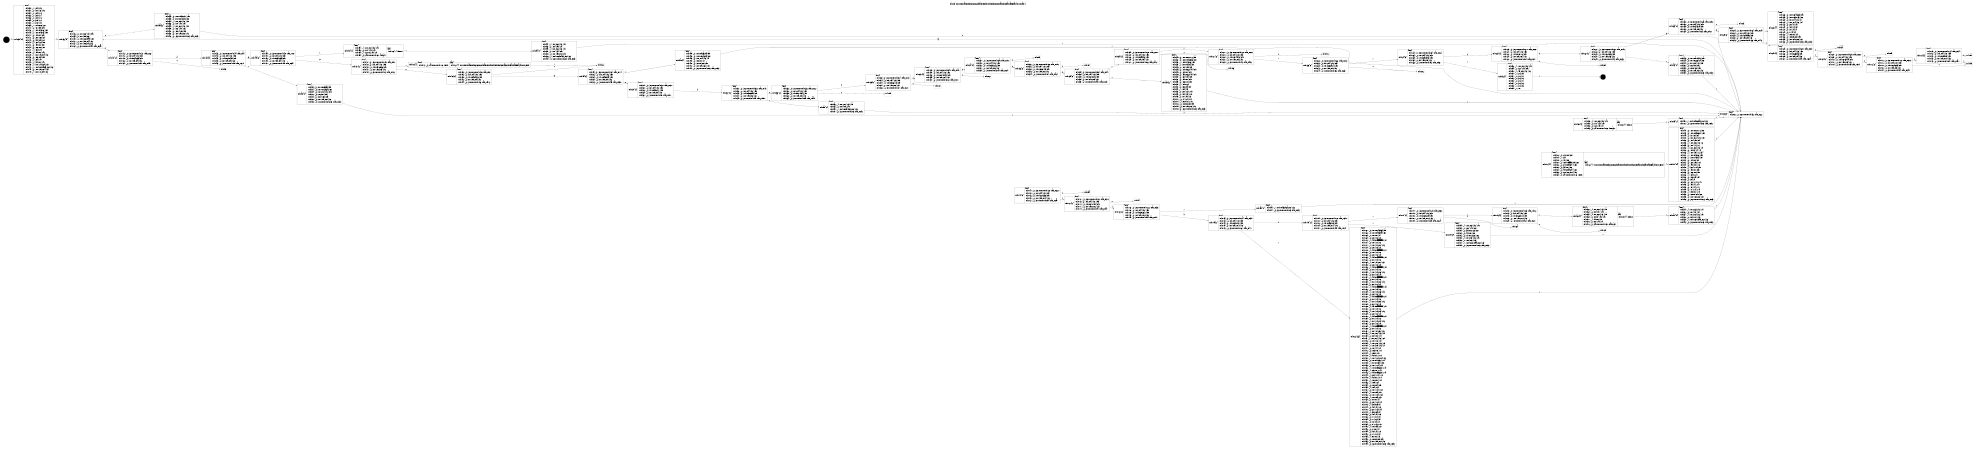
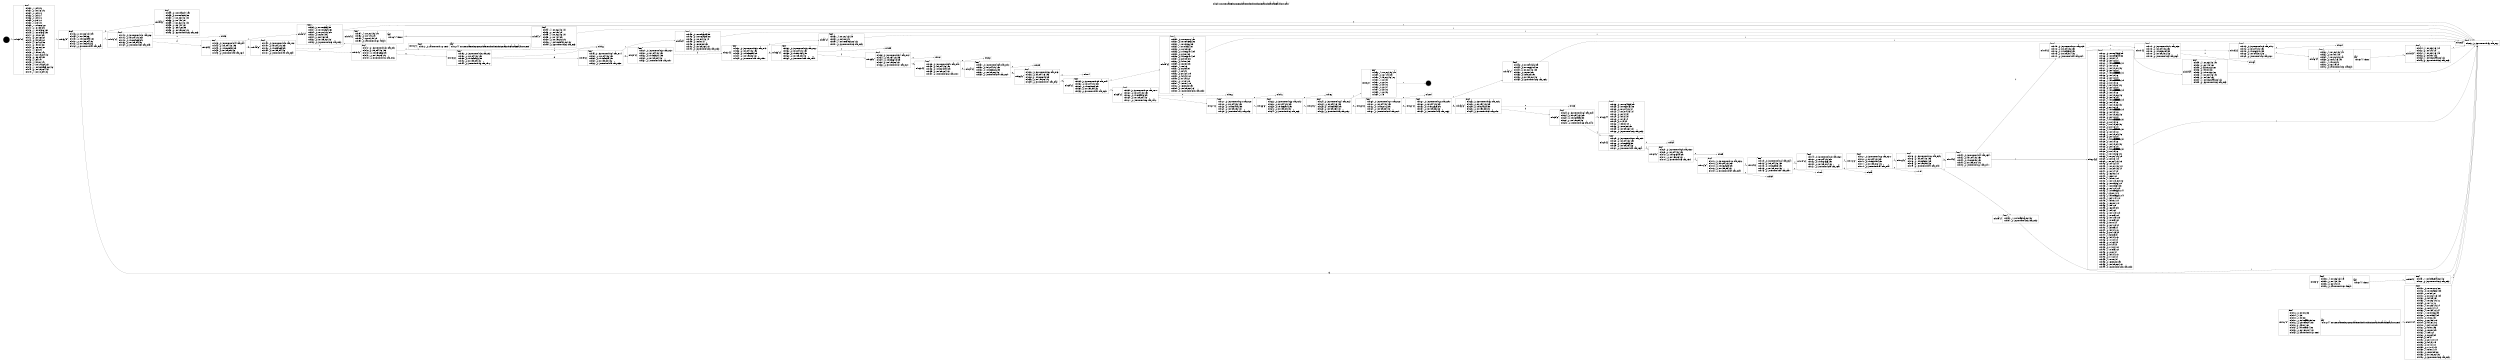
(1963, 62) -> (1794, 164)
